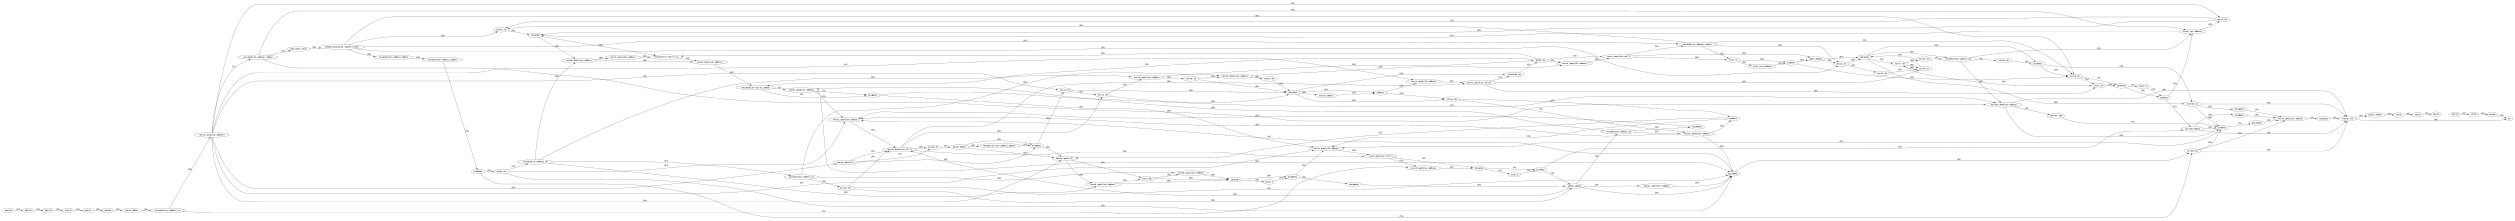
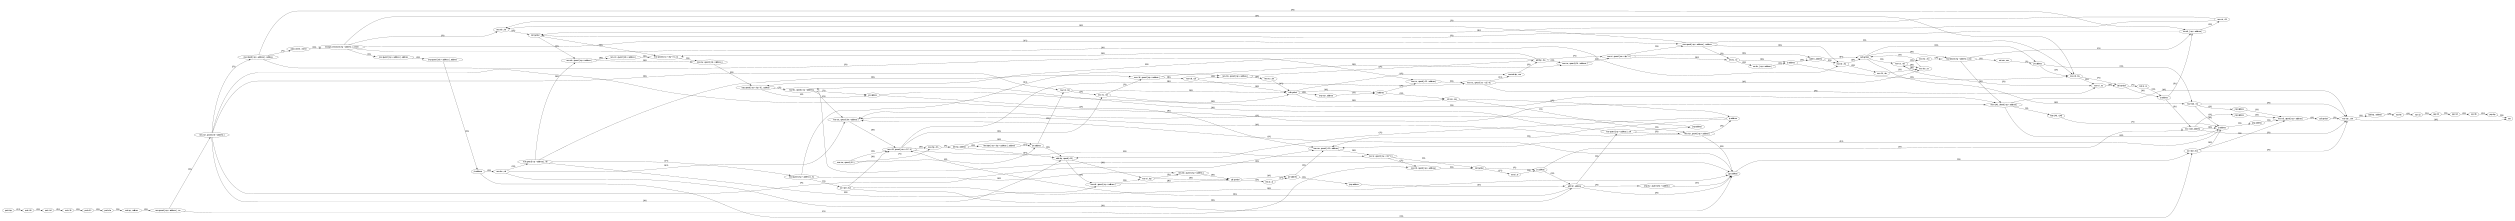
(1169, 4) -> none
none -> (2445, 114)
(511, 189) -> none
